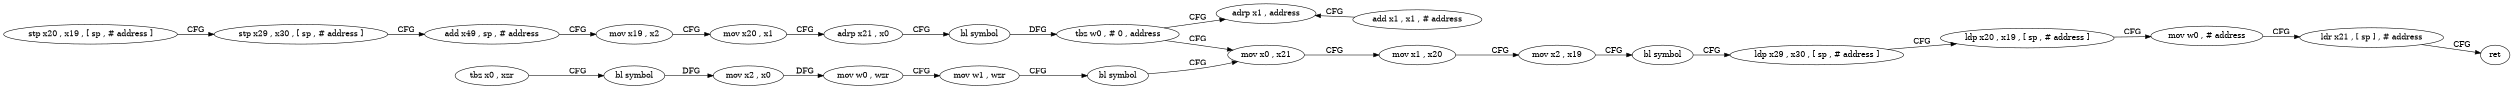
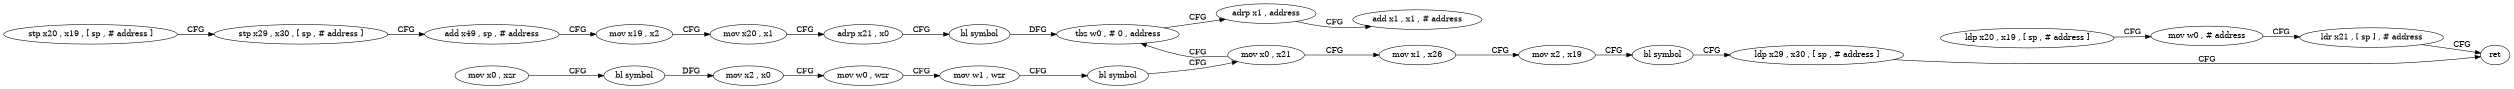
(1338, 16) -> (1331, 27)
(1196, 45) -> (1186, 56)
(1919, 47) -> (2184, 64)
(1417, 55) -> (1417, 55)
(805, 72) -> (805, 72)
(492, 76) -> (492, 76)
